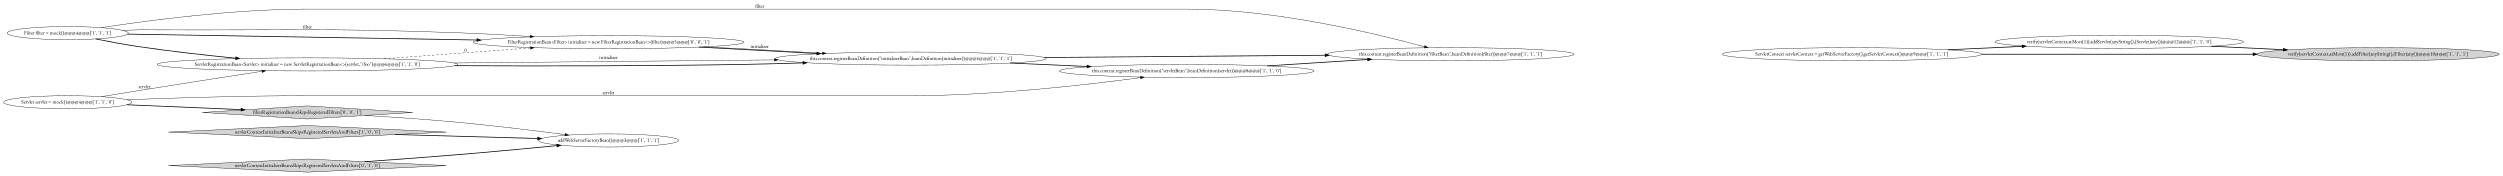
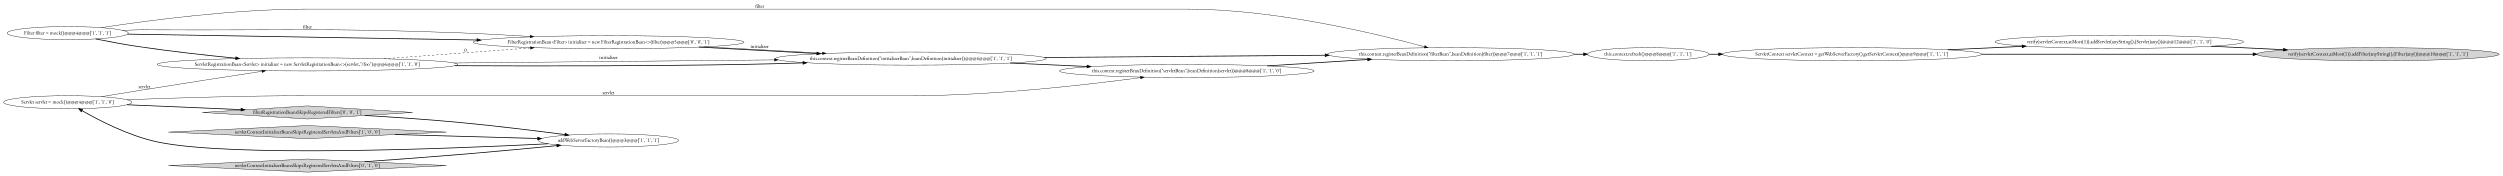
none -> (1648, 54)
(465, 123) -> (465, 123)
none -> (312, 151)
